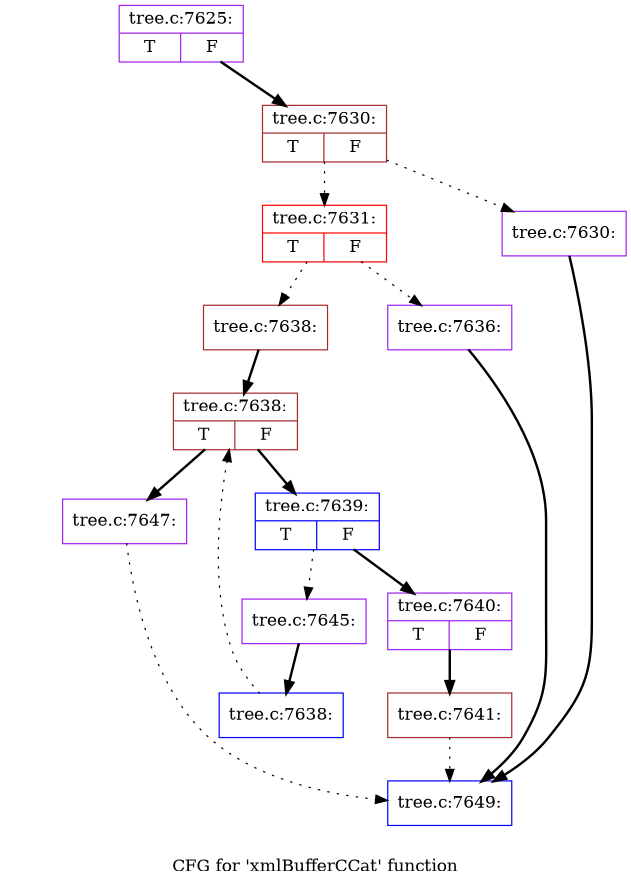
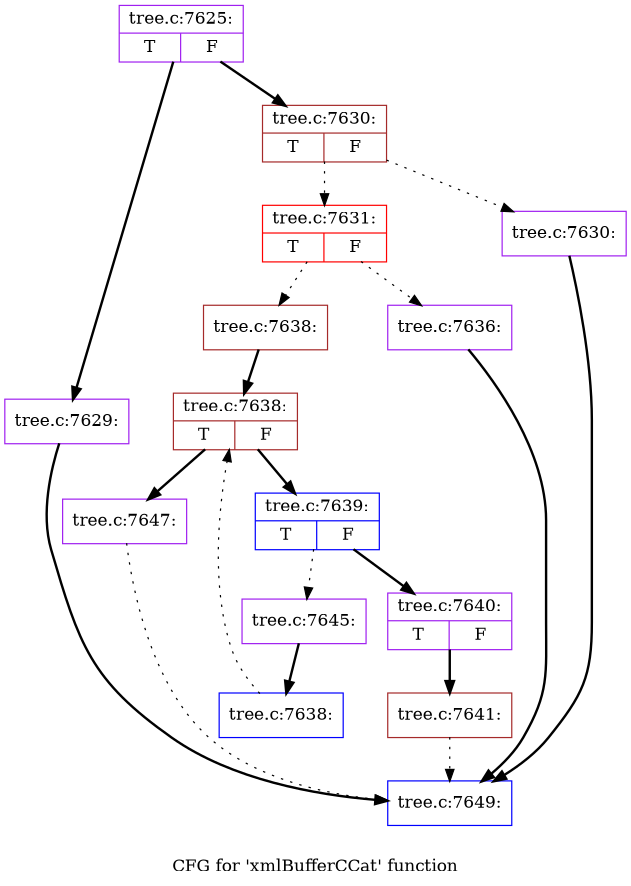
none -> (67, 421)
